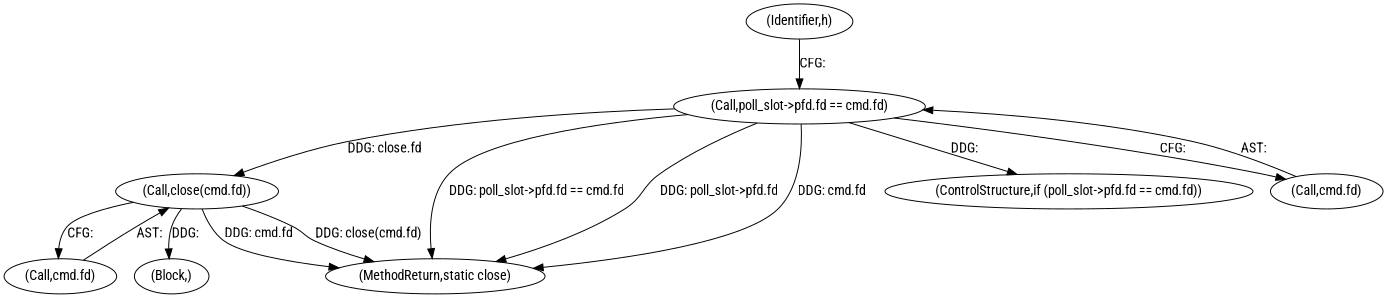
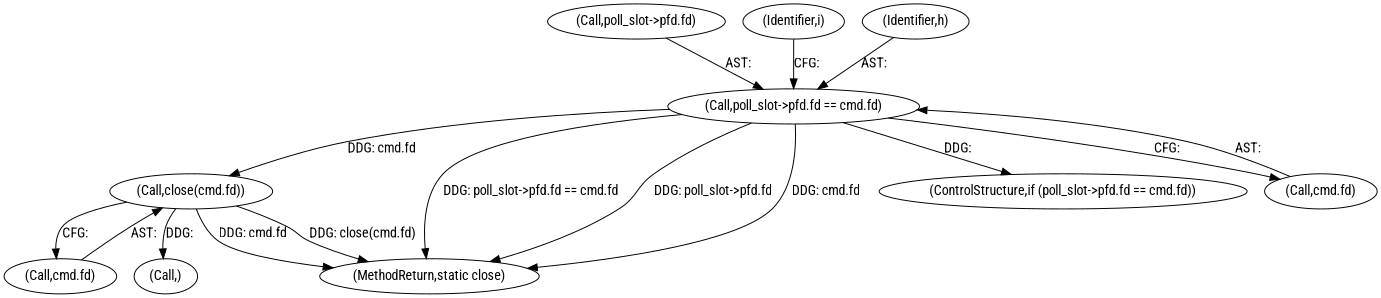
none -> (636, 21)
none -> (794, 21)
(814, 64) -> (876, 64)
(385, 149) -> (382, 149)
(172, 276) -> (166, 276)
